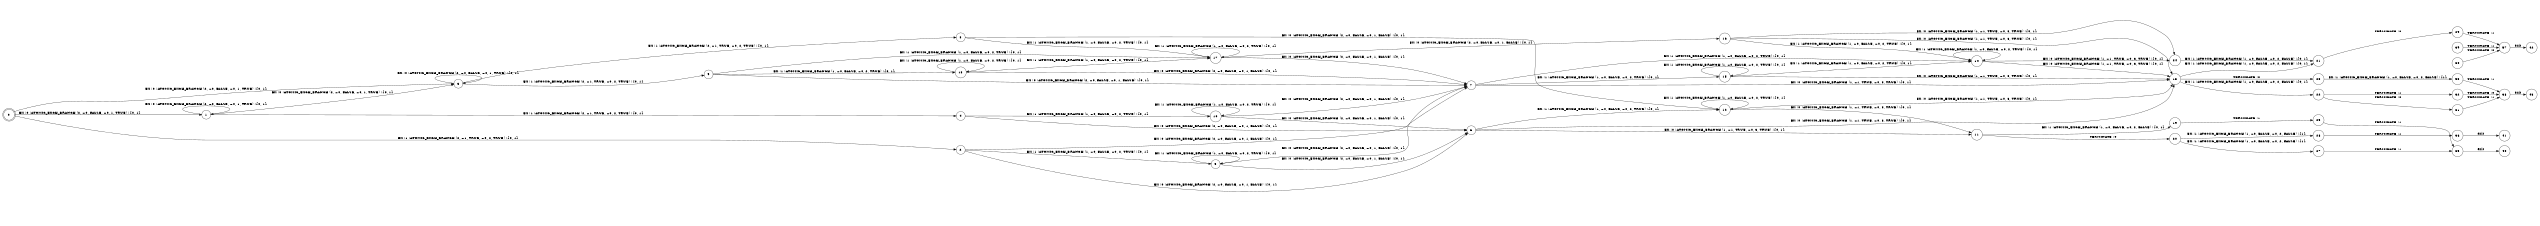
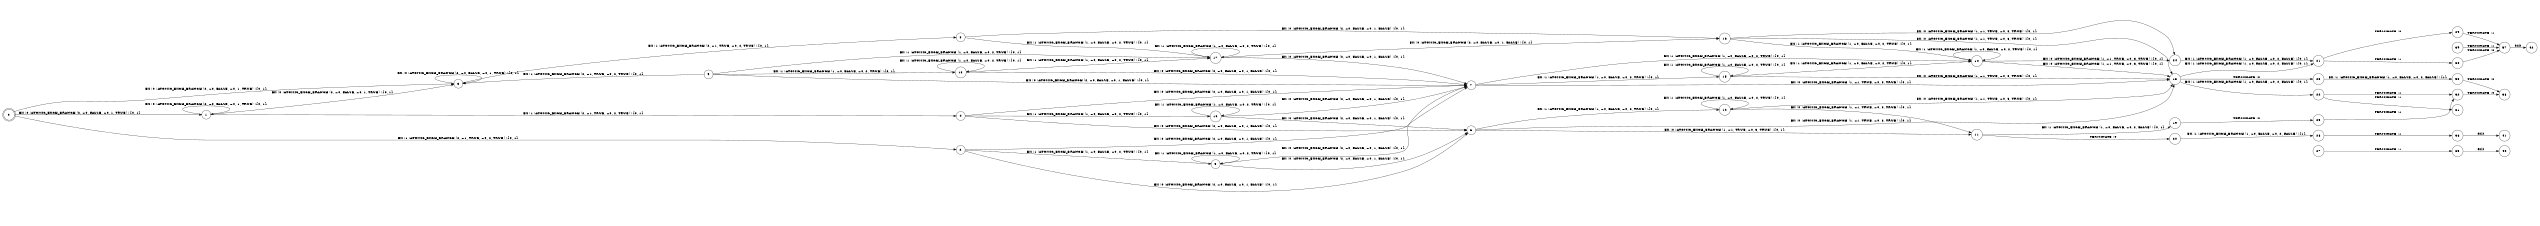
(1362, 37) -> (1341, 31)
none -> (2387, 62)
(2481, 79) -> (2481, 79)
(583, 86) -> (585, 77)
(2532, 95) -> none
none -> (1215, 97)
(2388, 97) -> (2388, 97)
(2480, 104) -> none
(2247, 118) -> (2247, 118)
(2393, 126) -> (2393, 119)
(2245, 152) -> none
